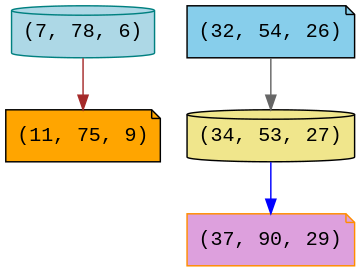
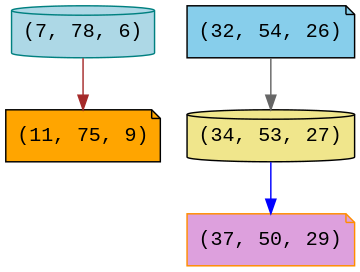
(271, 240) -> (271, 240)
